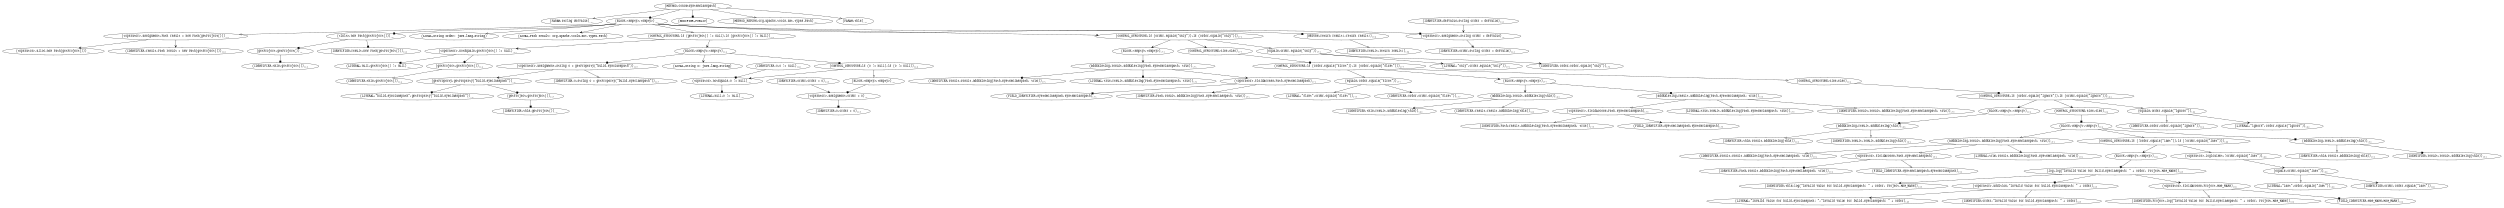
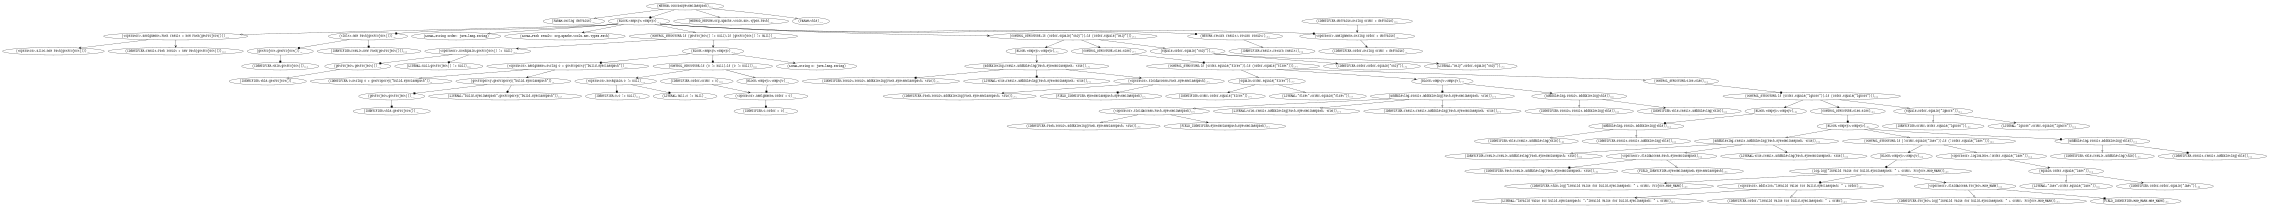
(693, 21) -> none
(751, 73) -> (616, 88)
